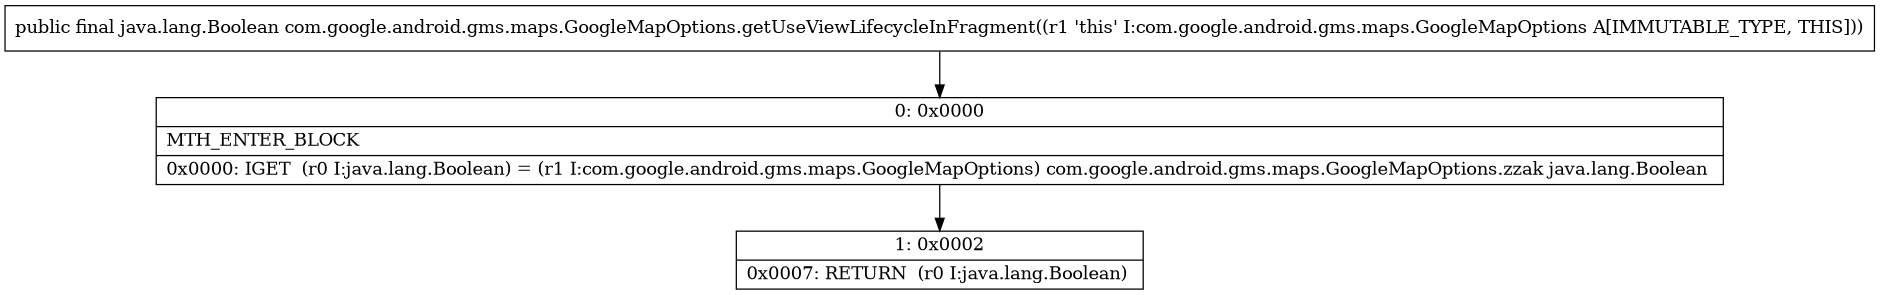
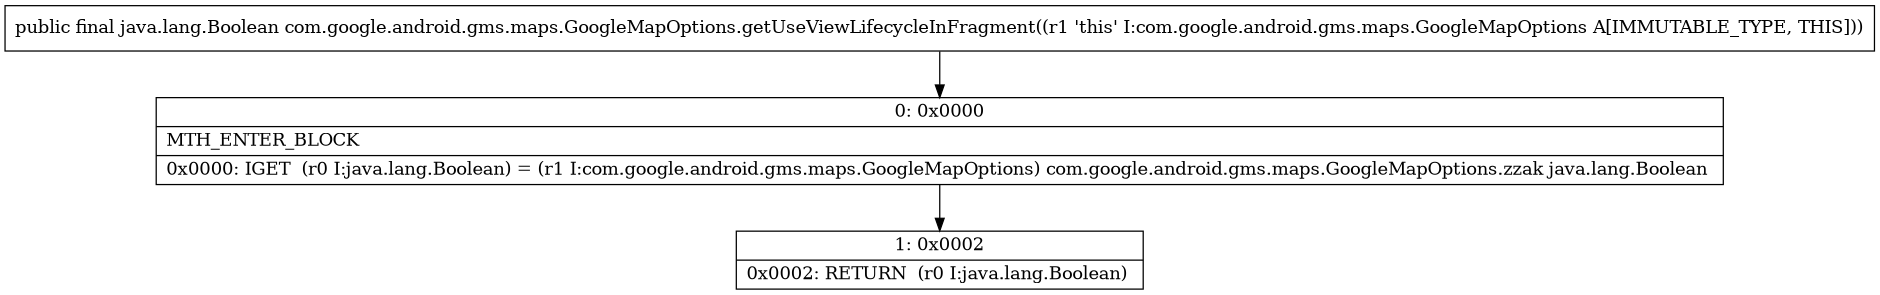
(940, 274) -> (940, 274)
